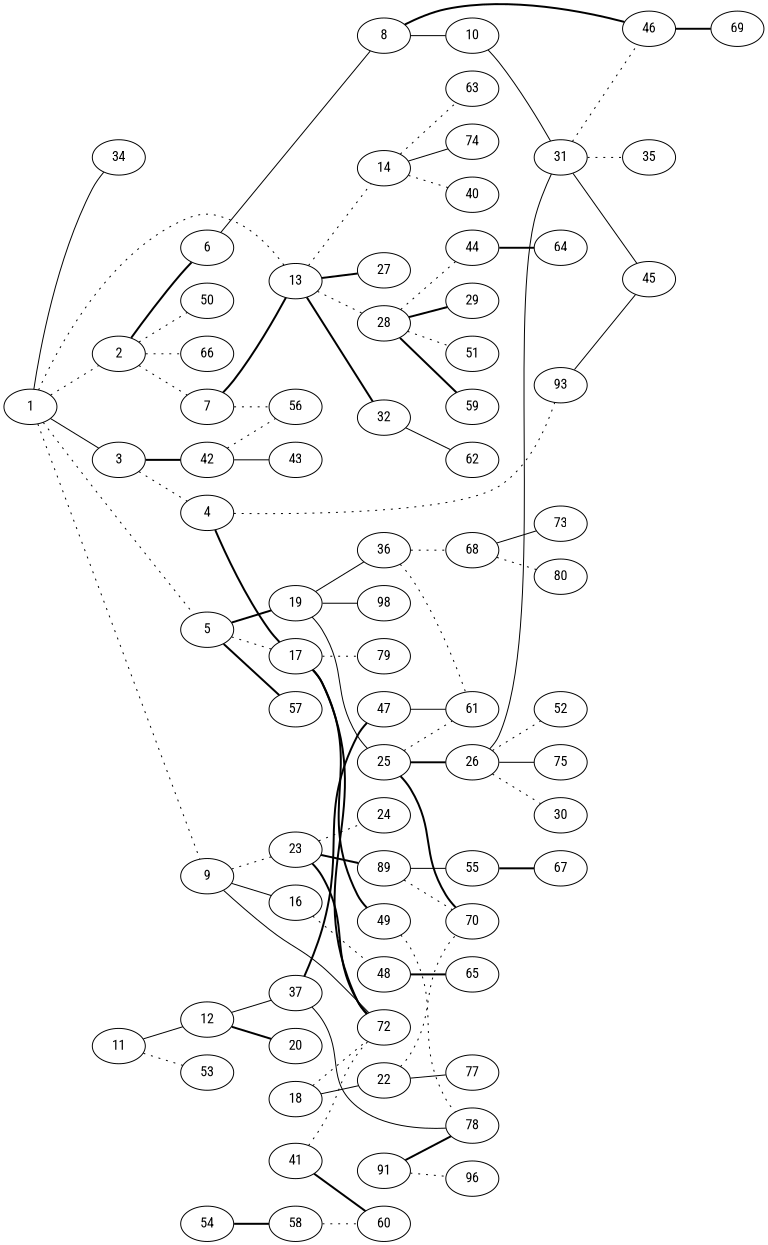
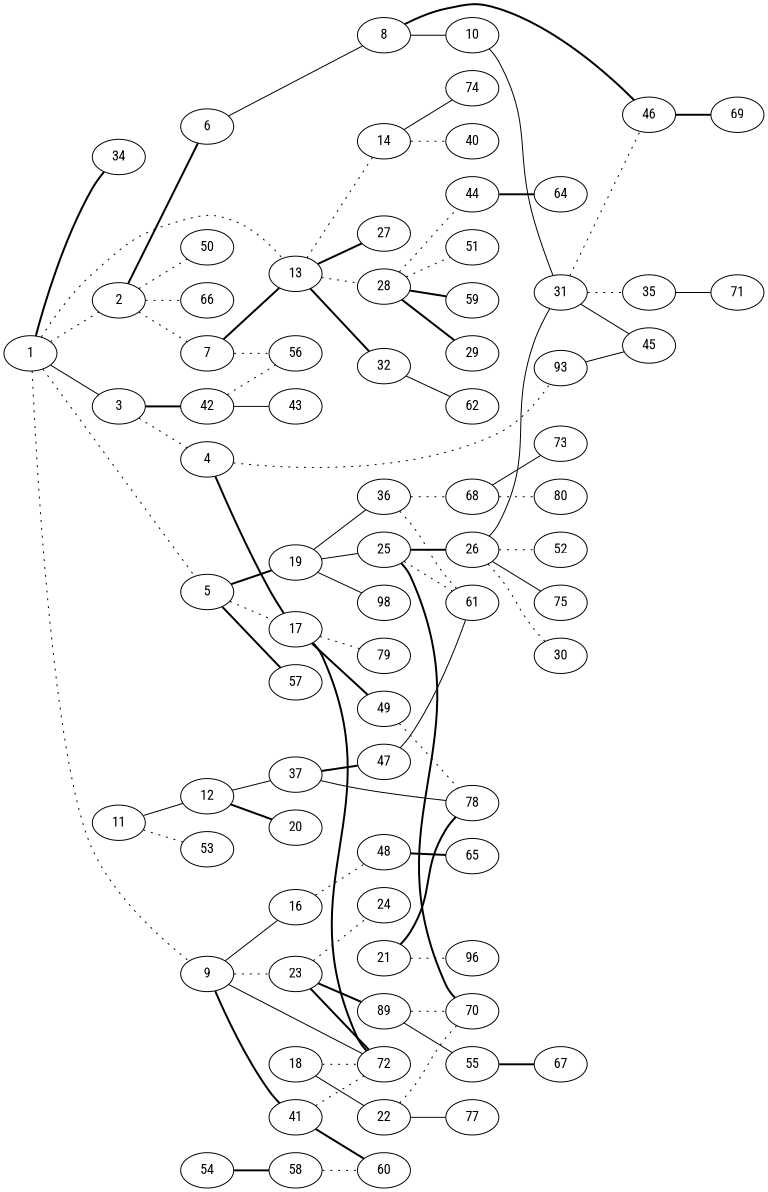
(472, 89) -> none
(58, 277) -> (63, 251)
none -> (737, 293)
none -> (243, 1049)
(384, 1171) -> (384, 958)
